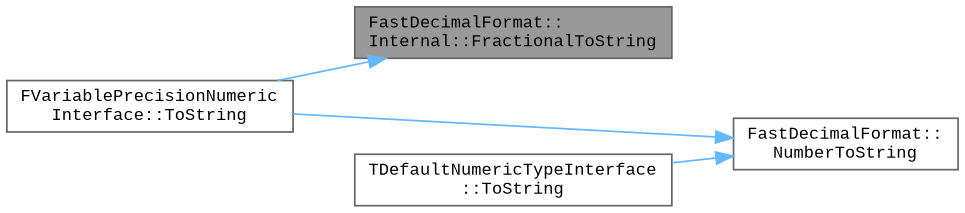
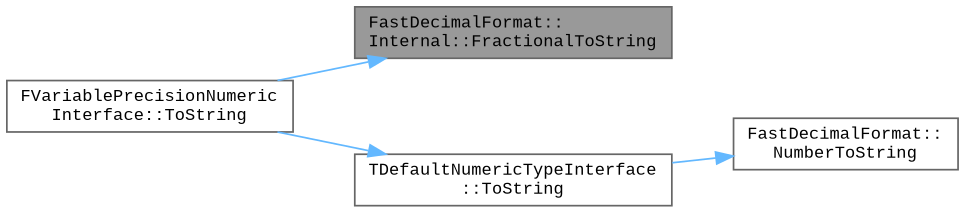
(504, 125) -> (323, 141)
